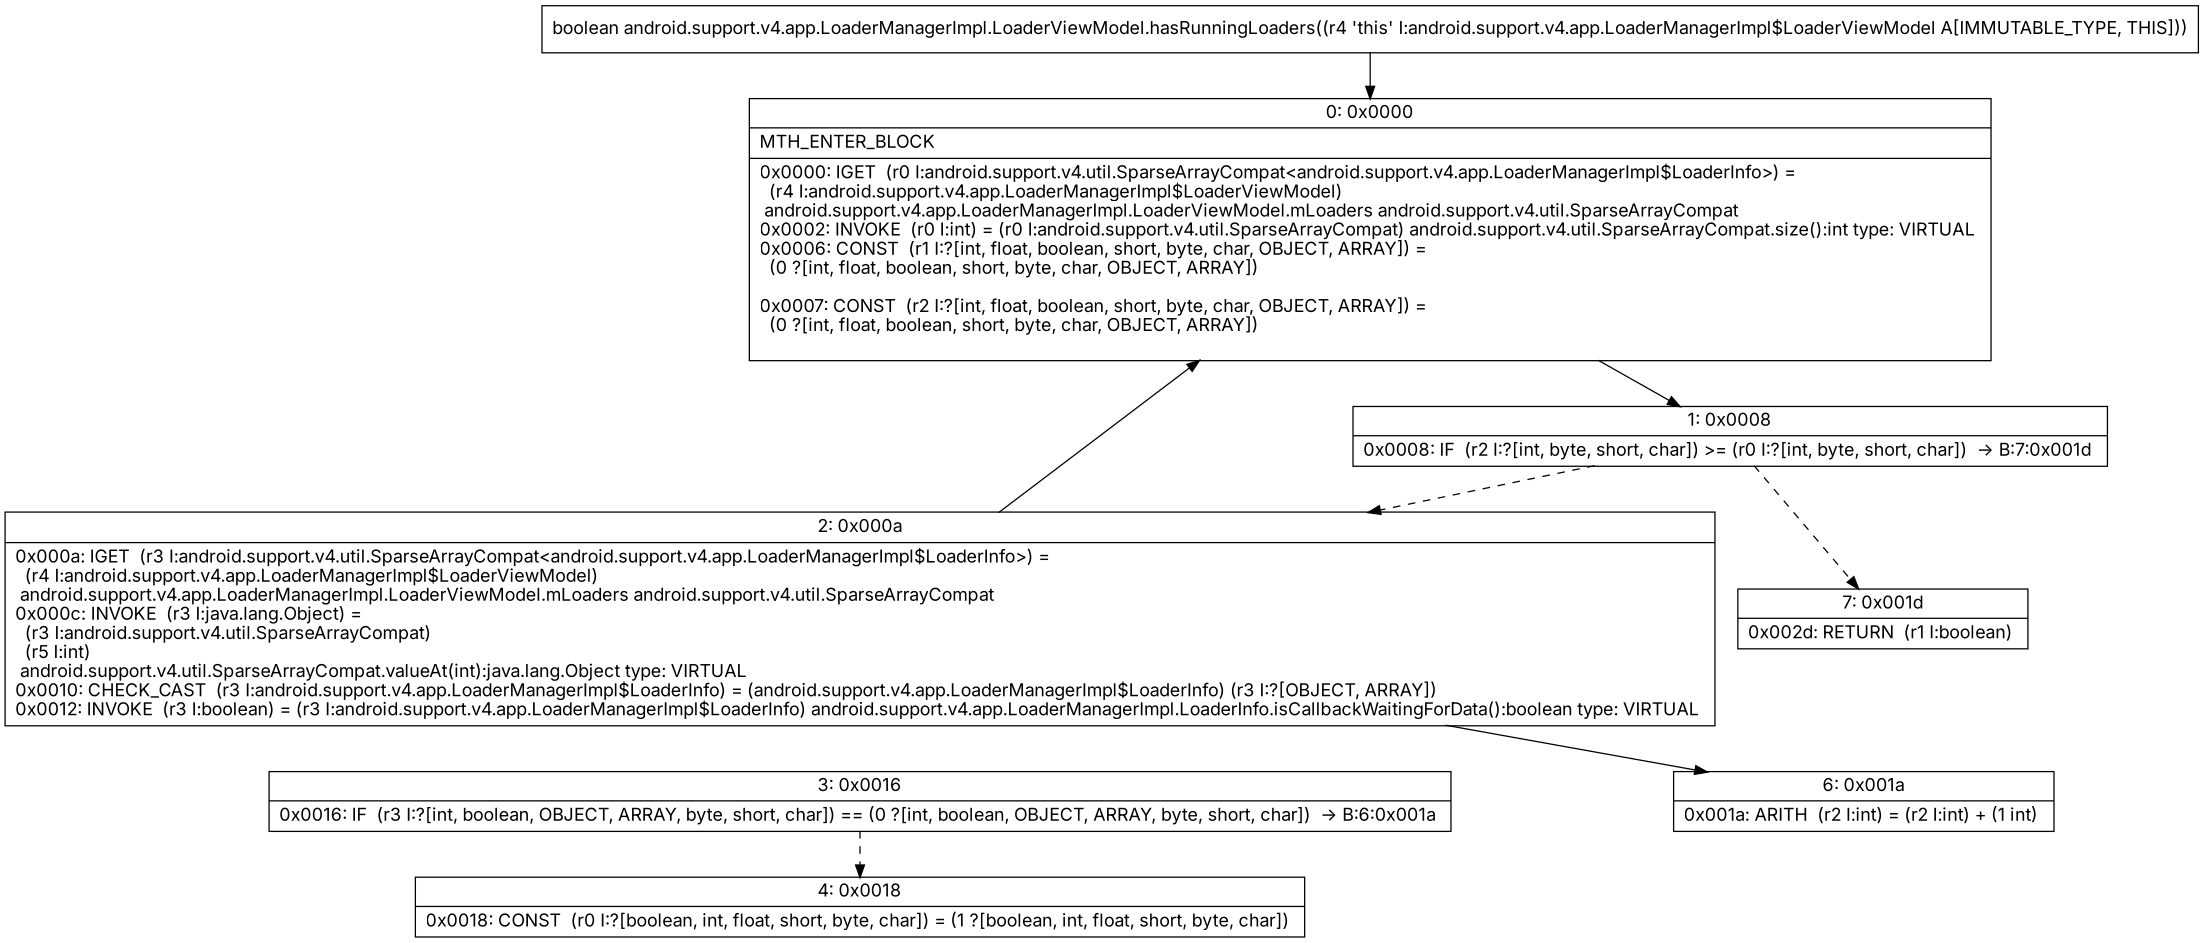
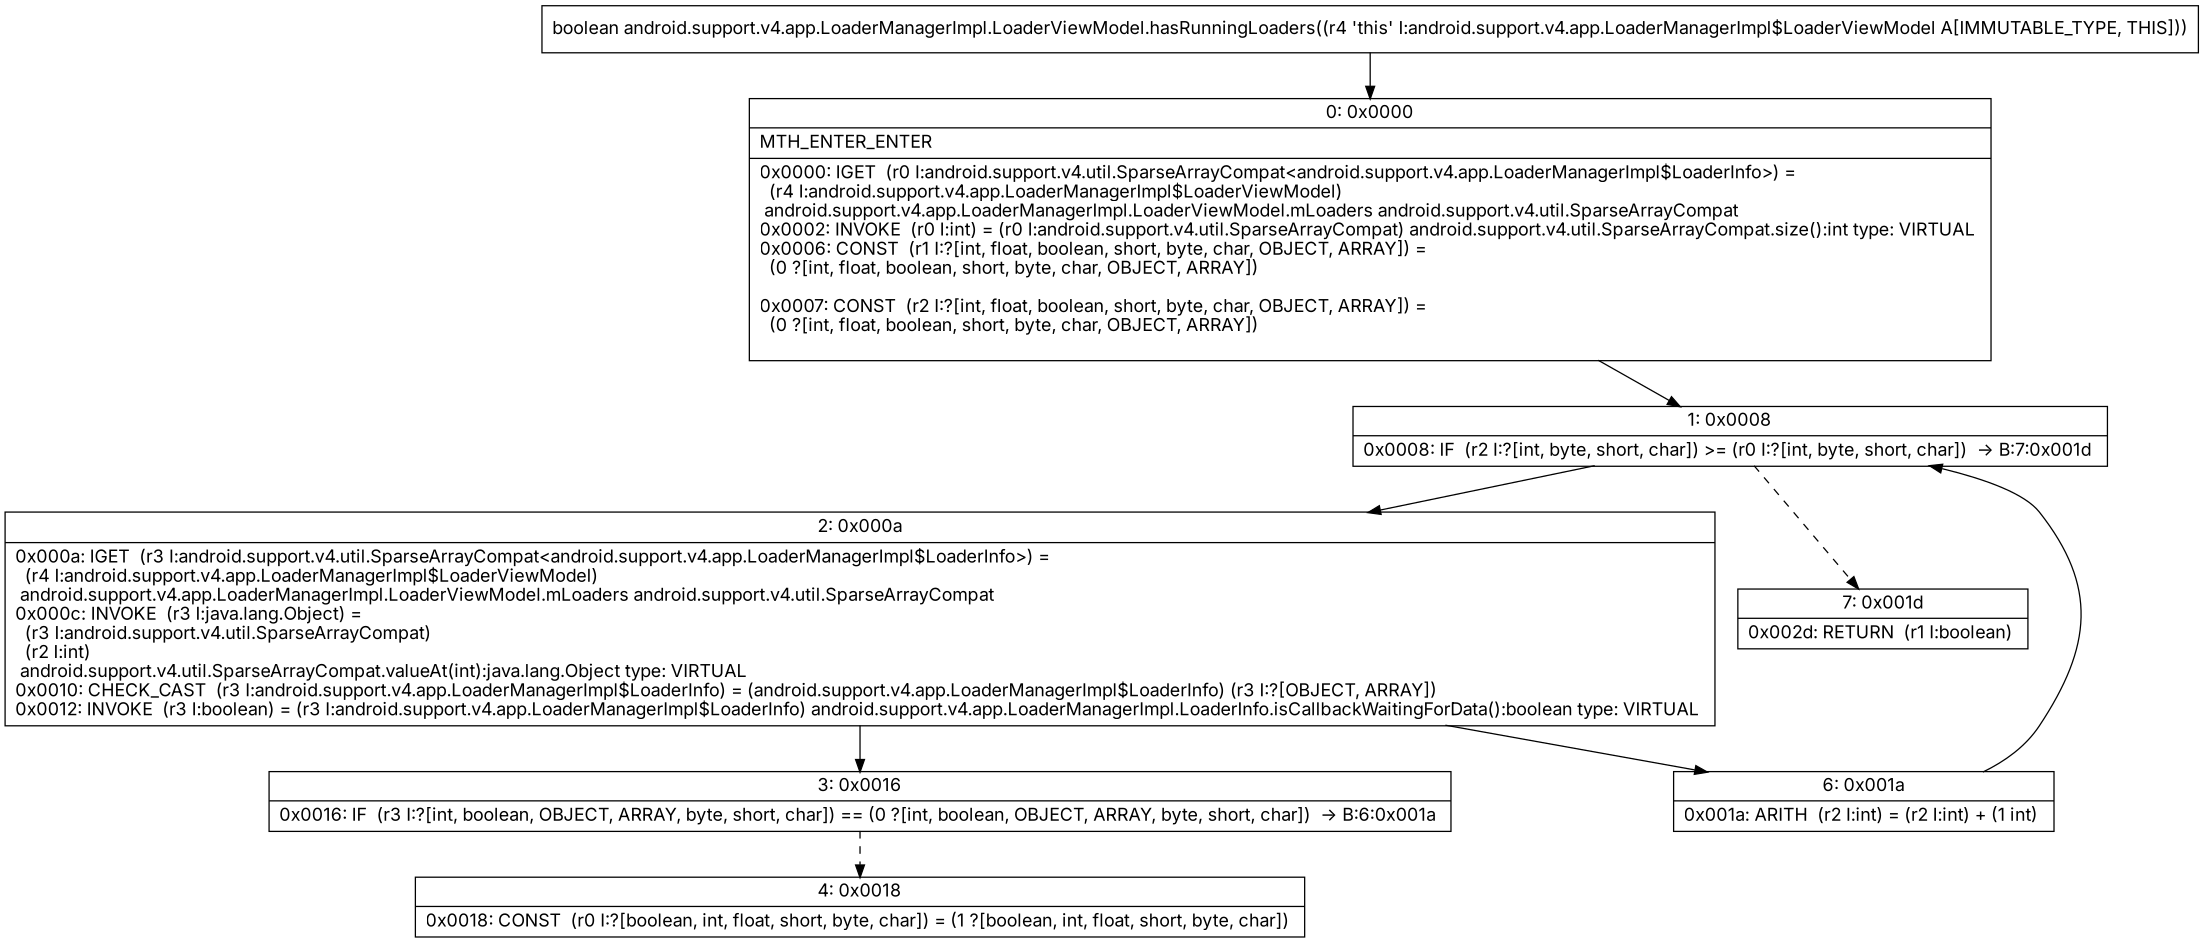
(848, 142) -> (846, 142)
(1094, 440) -> (860, 742)
(1488, 488) -> (1488, 488)
none -> (2080, 601)
(53, 653) -> (53, 653)
